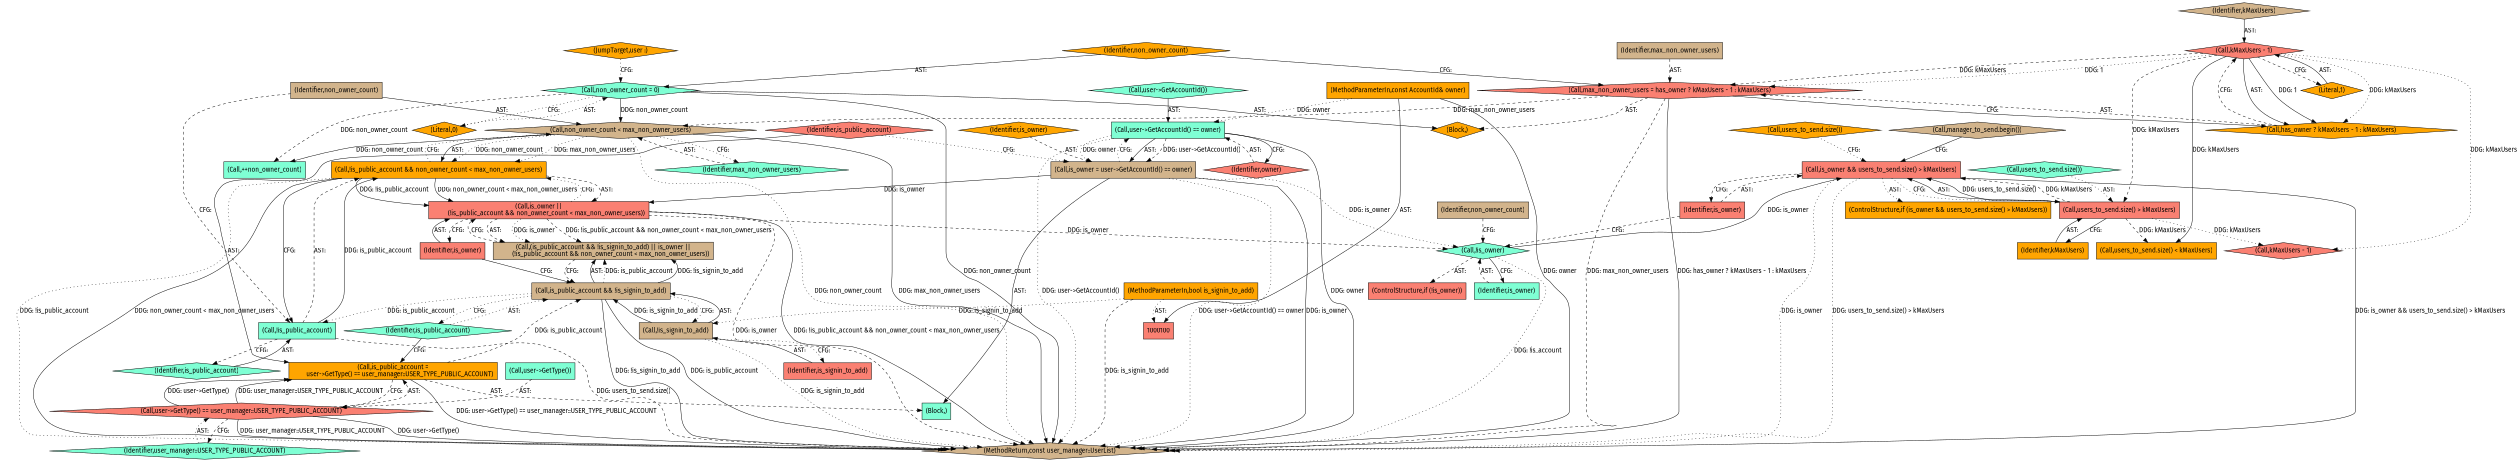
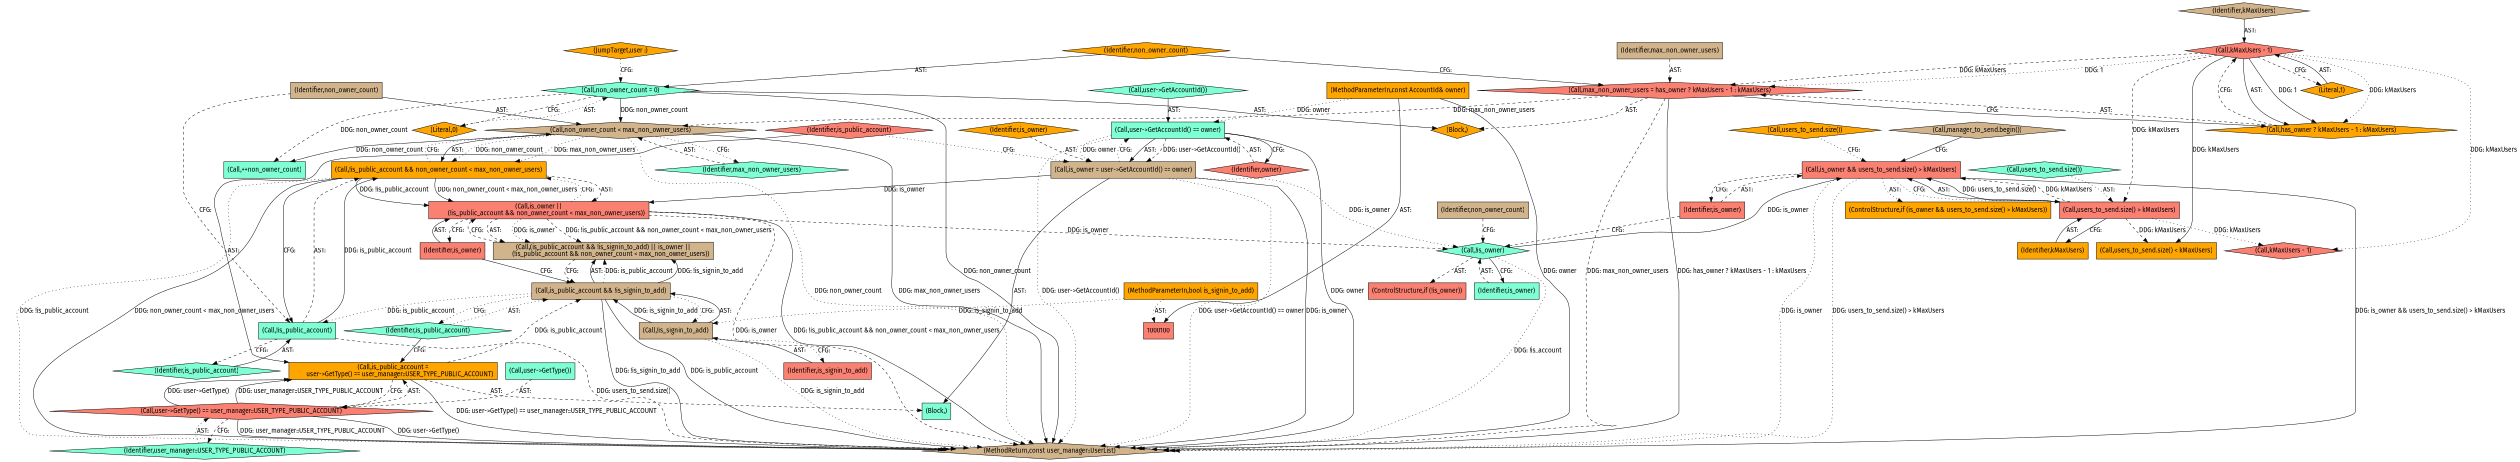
(531, 111) -> (531, 111)
(1105, 371) -> none
